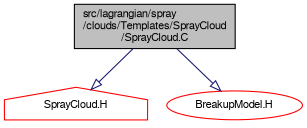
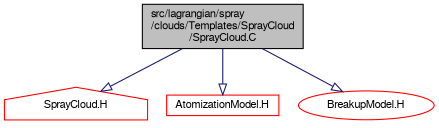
none -> (223, 105)
